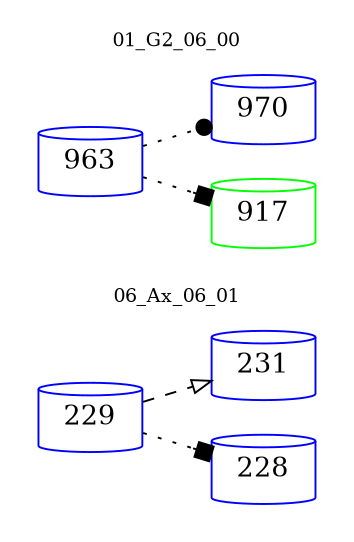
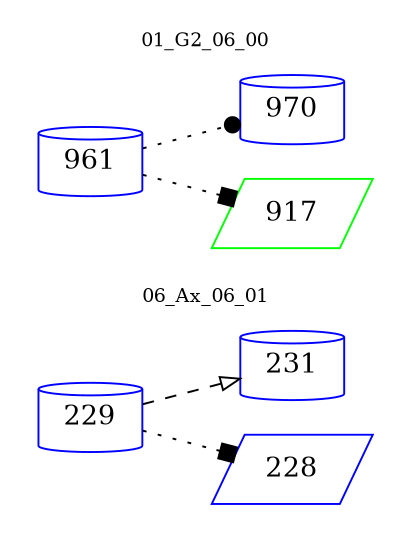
(90, 162) -> (90, 162)
(264, 214) -> (292, 214)
(264, 469) -> (292, 469)
